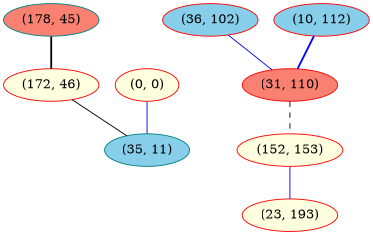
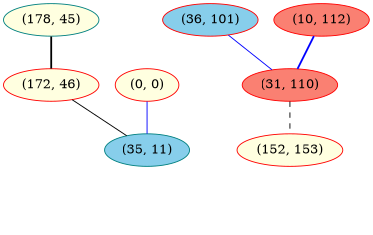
(51, 20) -> (51, 20)
(210, 20) -> (210, 20)
(322, 20) -> (322, 20)
(290, 215) -> none
